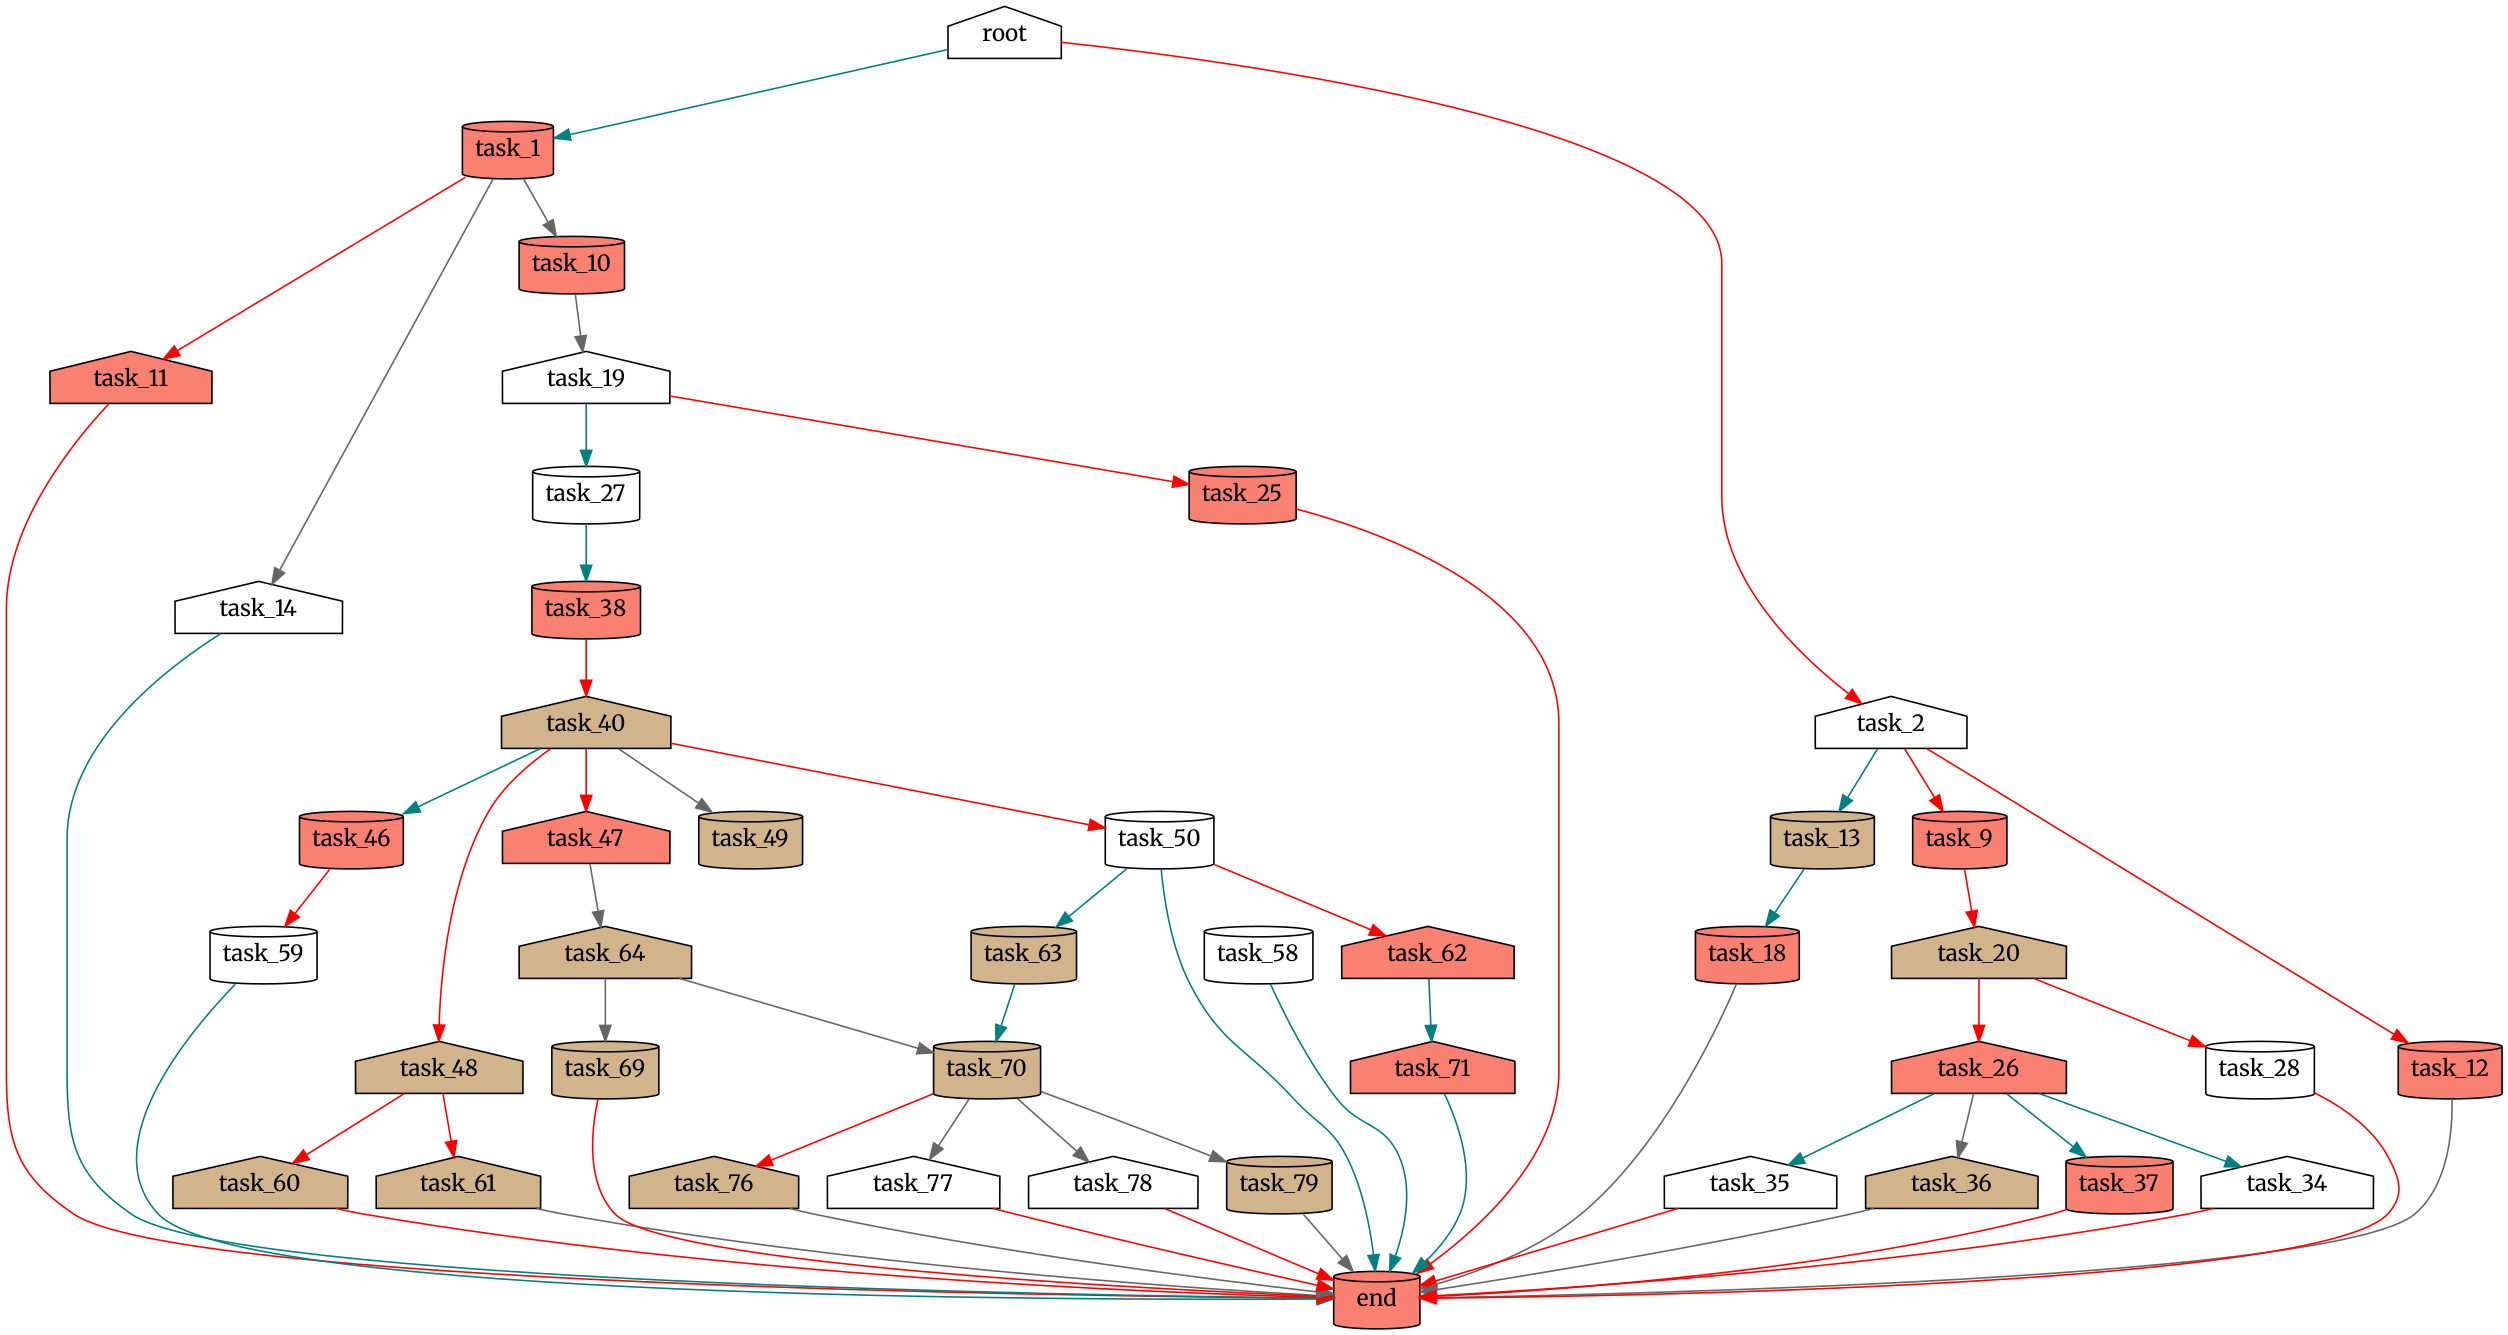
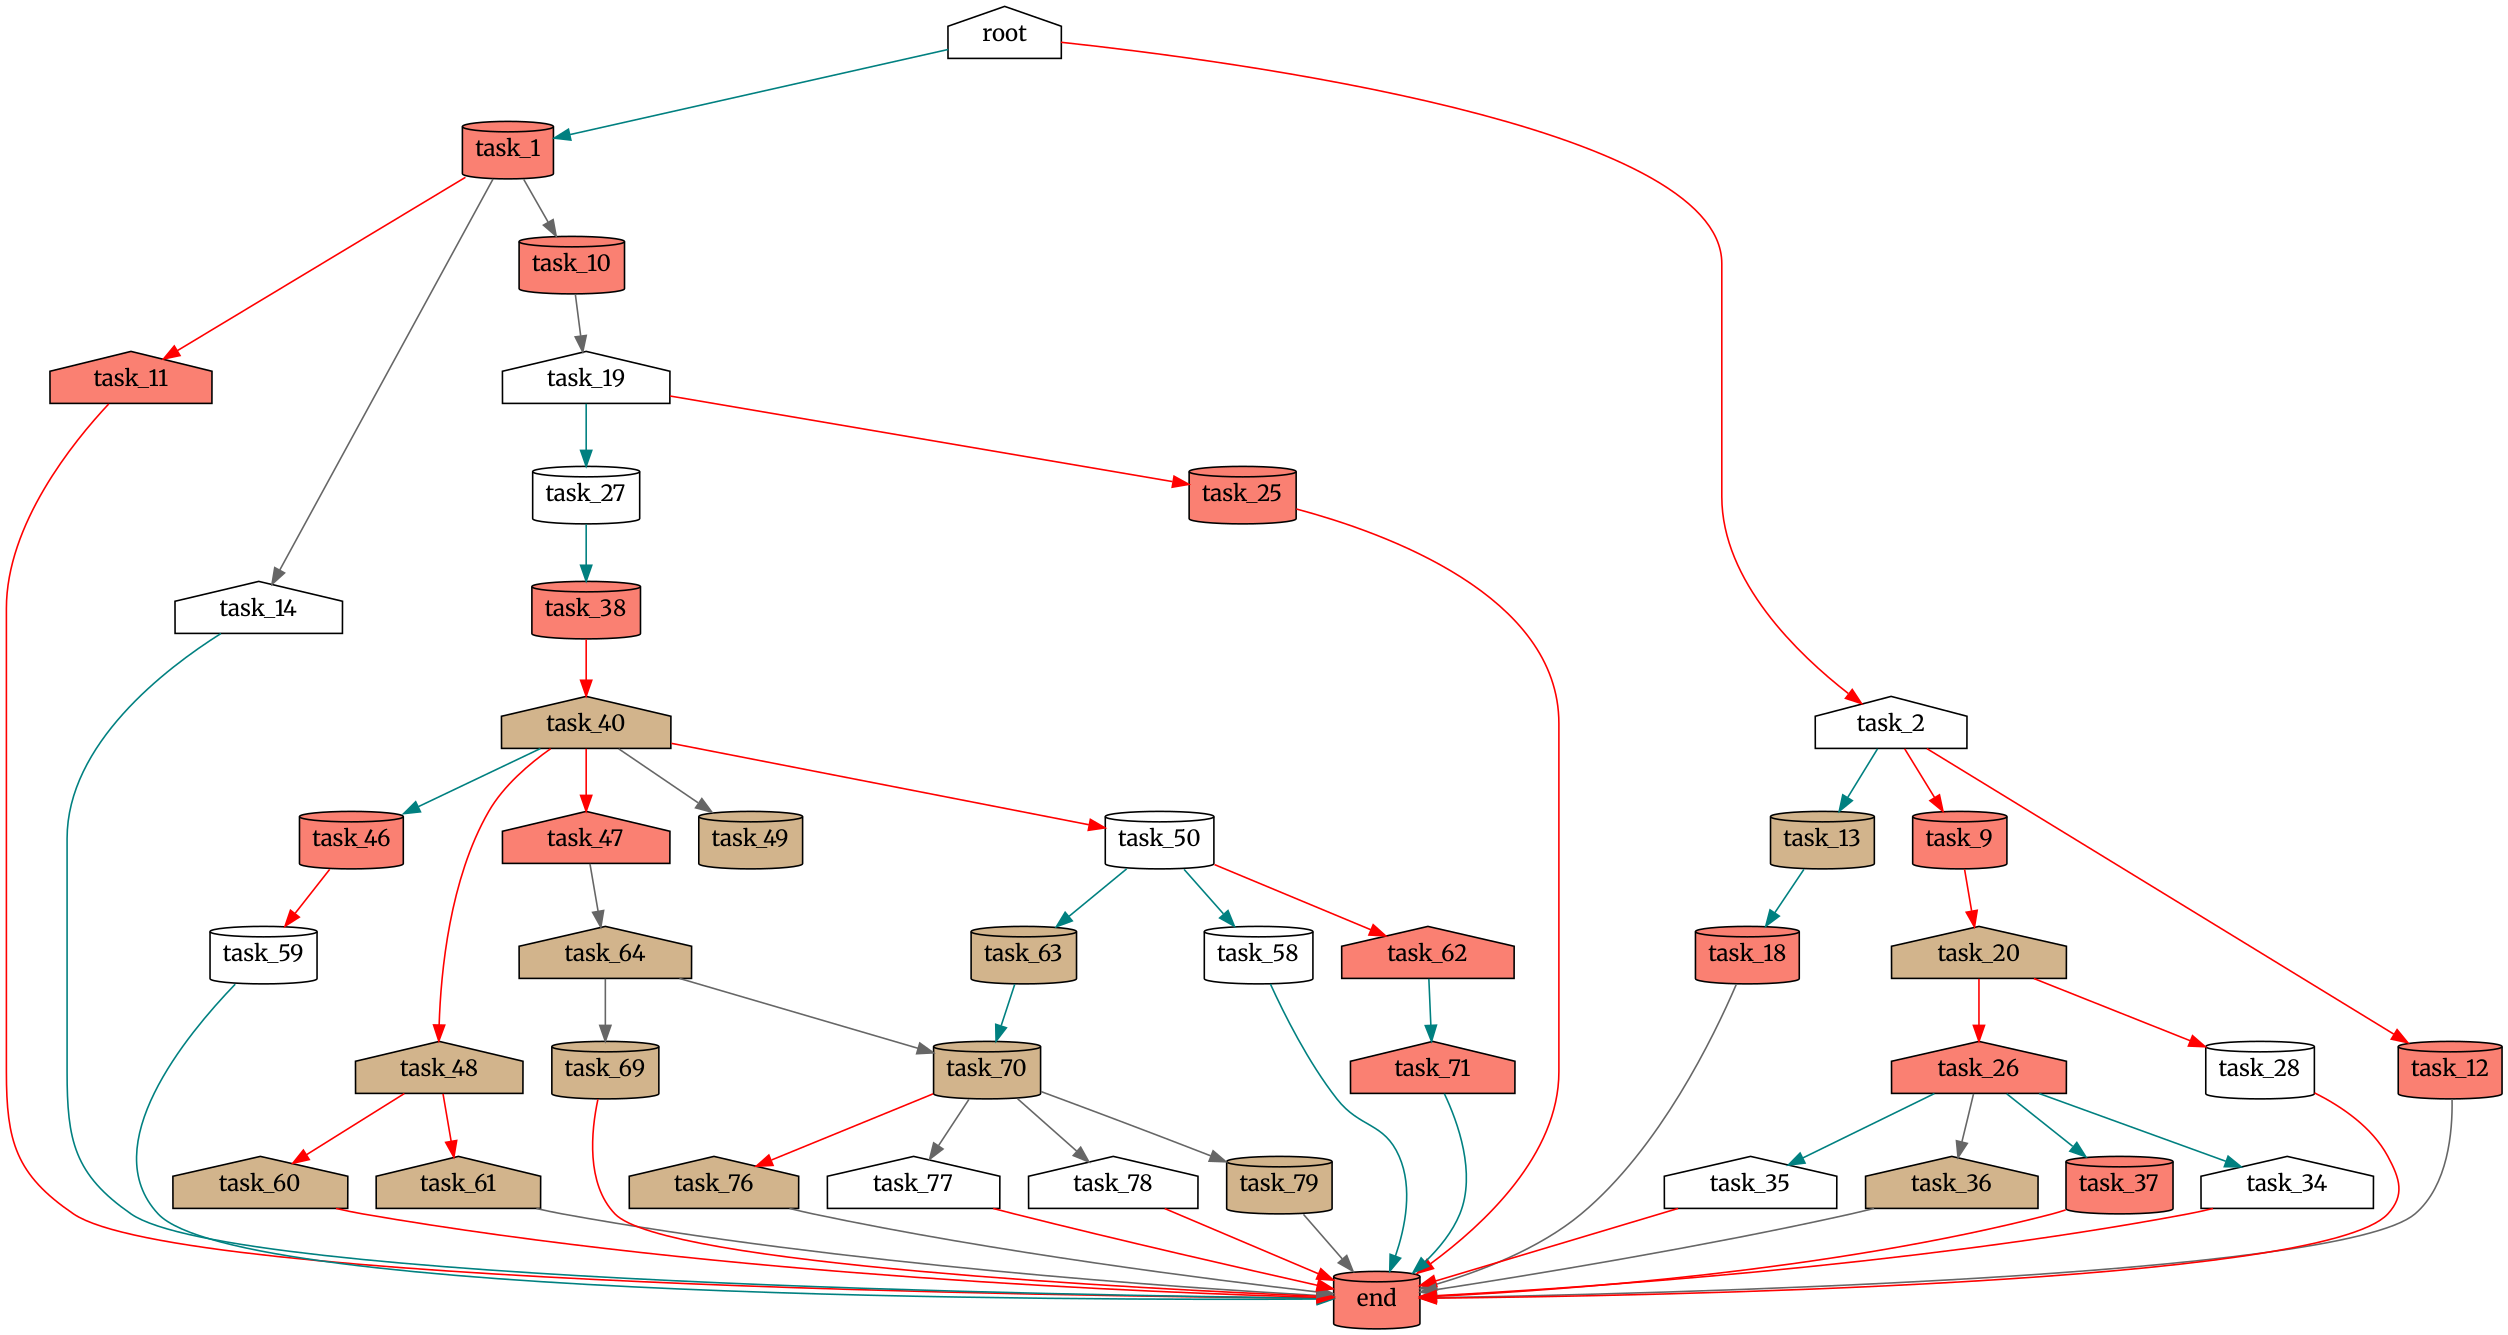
(1260, 1066) -> (1204, 892)
